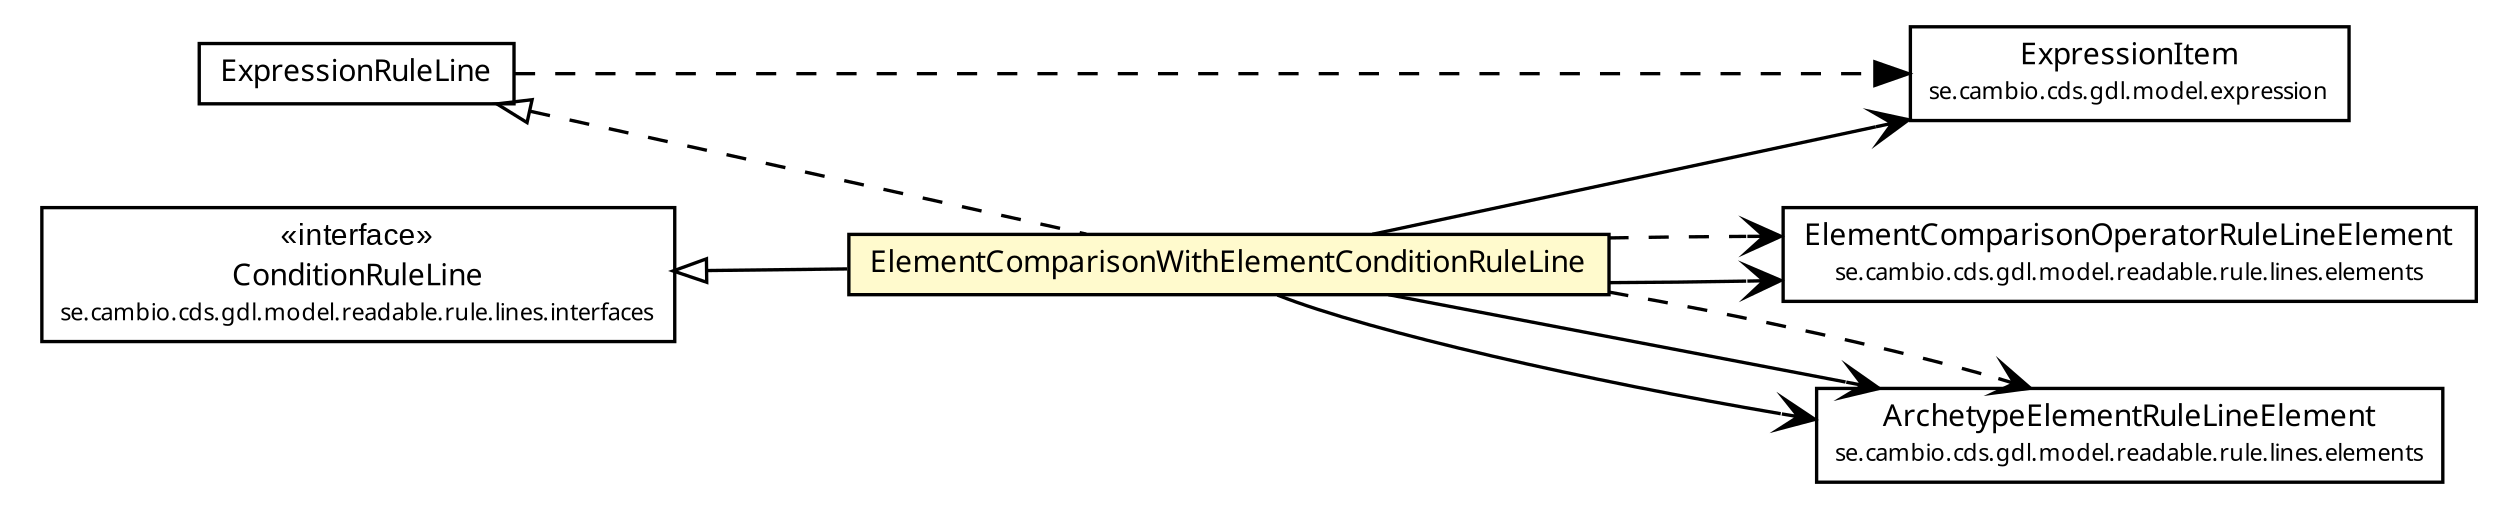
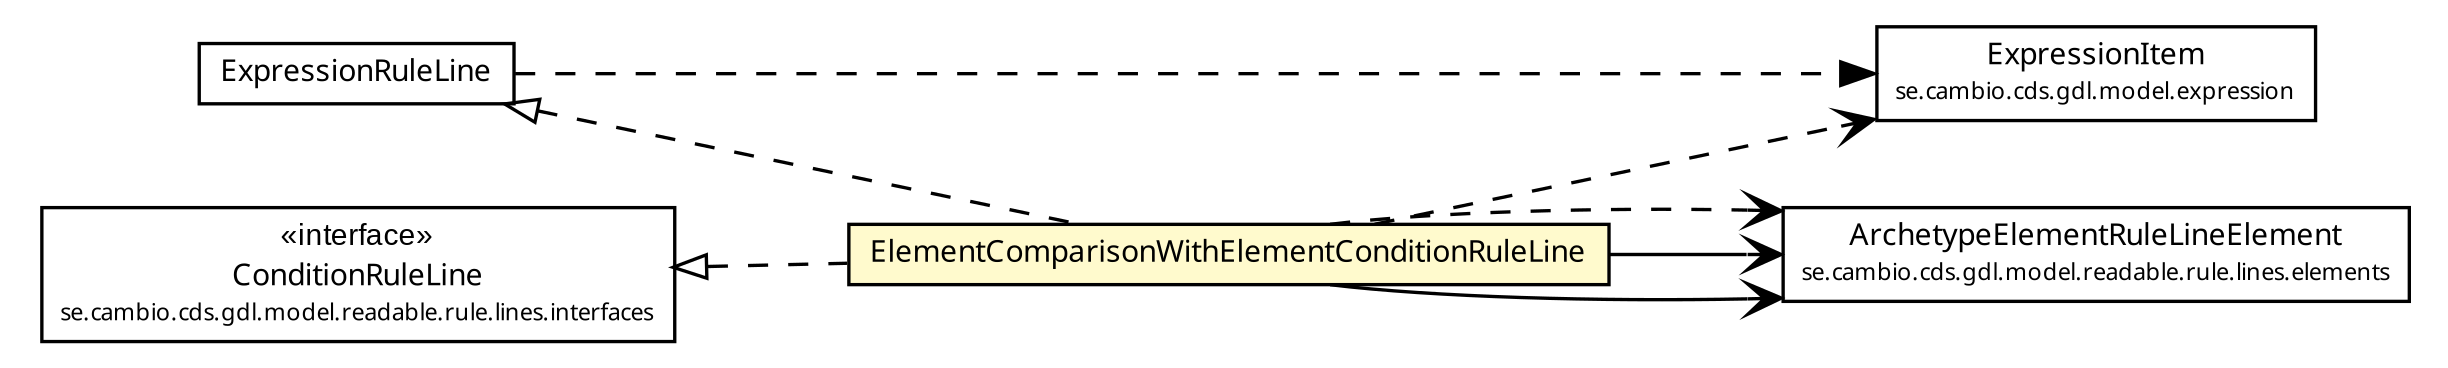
(1624, 181) -> (1607, 175)
(2128, 254) -> none
(777, 270) -> (777, 265)
